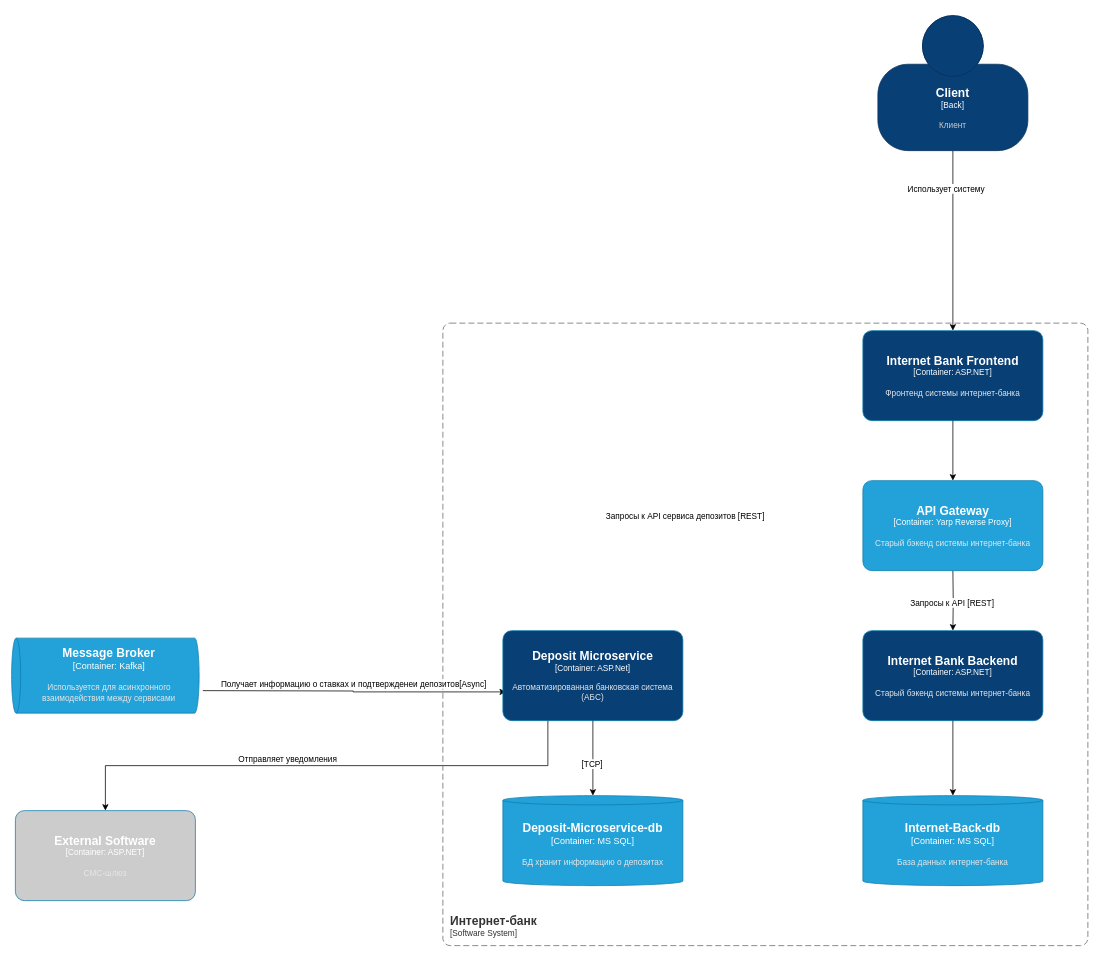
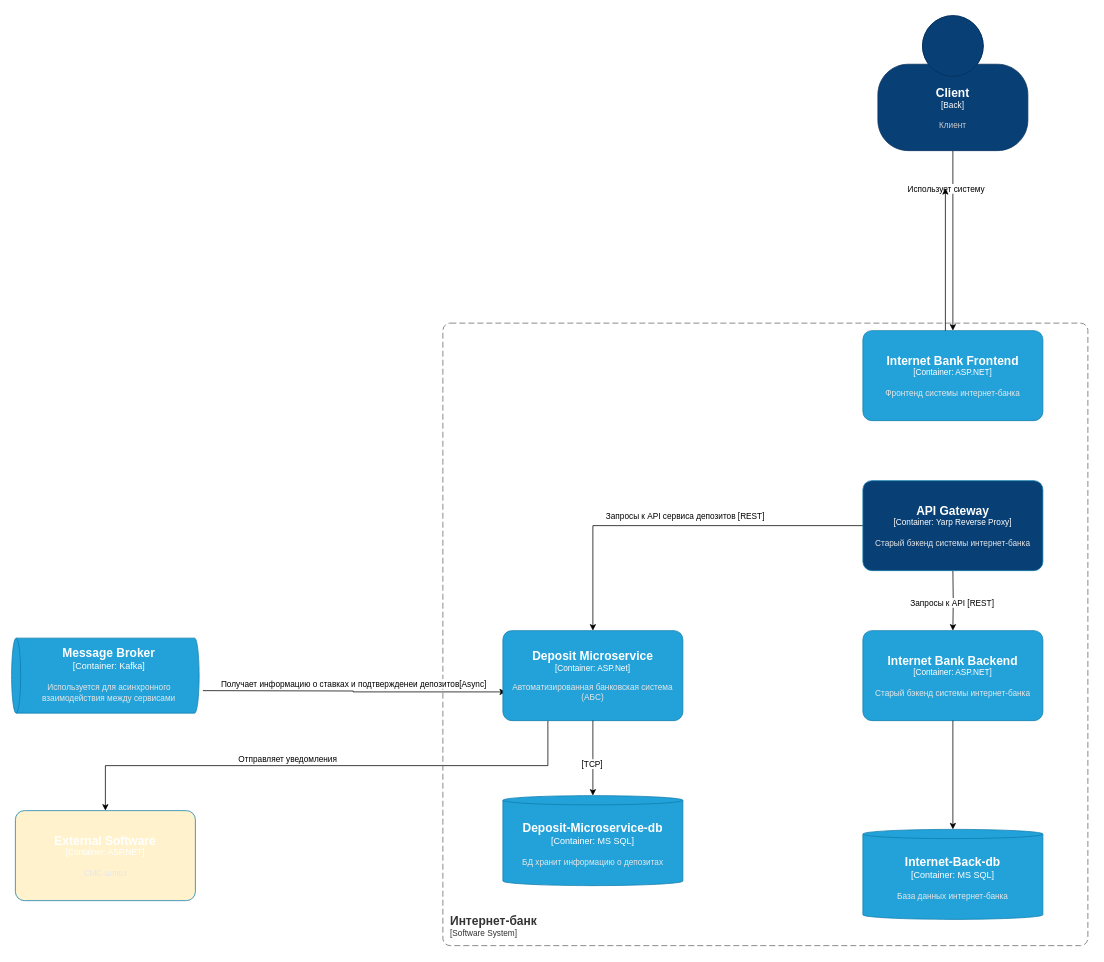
(953, 375) -> (953, 375)
(953, 474) -> (945, 262)
none -> (727, 525)
(953, 525) -> (953, 525)
(593, 675) -> (593, 675)
(953, 675) -> (953, 675)
(953, 840) -> (953, 874)
(105, 855) -> (105, 855)
